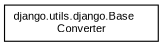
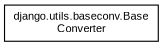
(81, 23) -> (81, 23)
